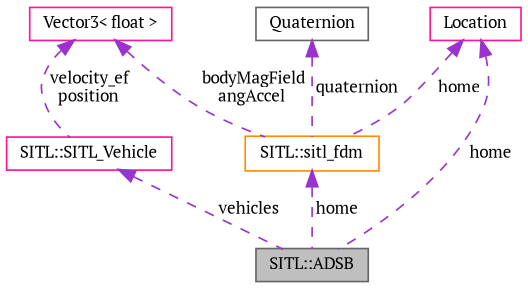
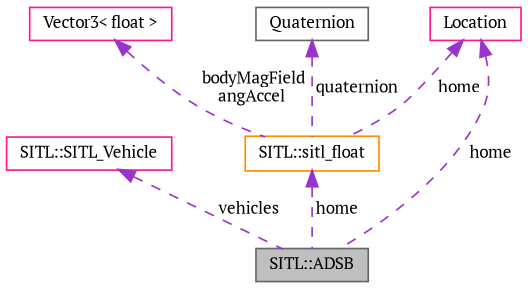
(43, 96) -> none
(312, 154) -> (312, 154)
